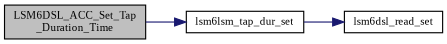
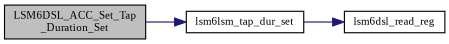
(75, 22) -> (75, 22)
(394, 22) -> (395, 22)
